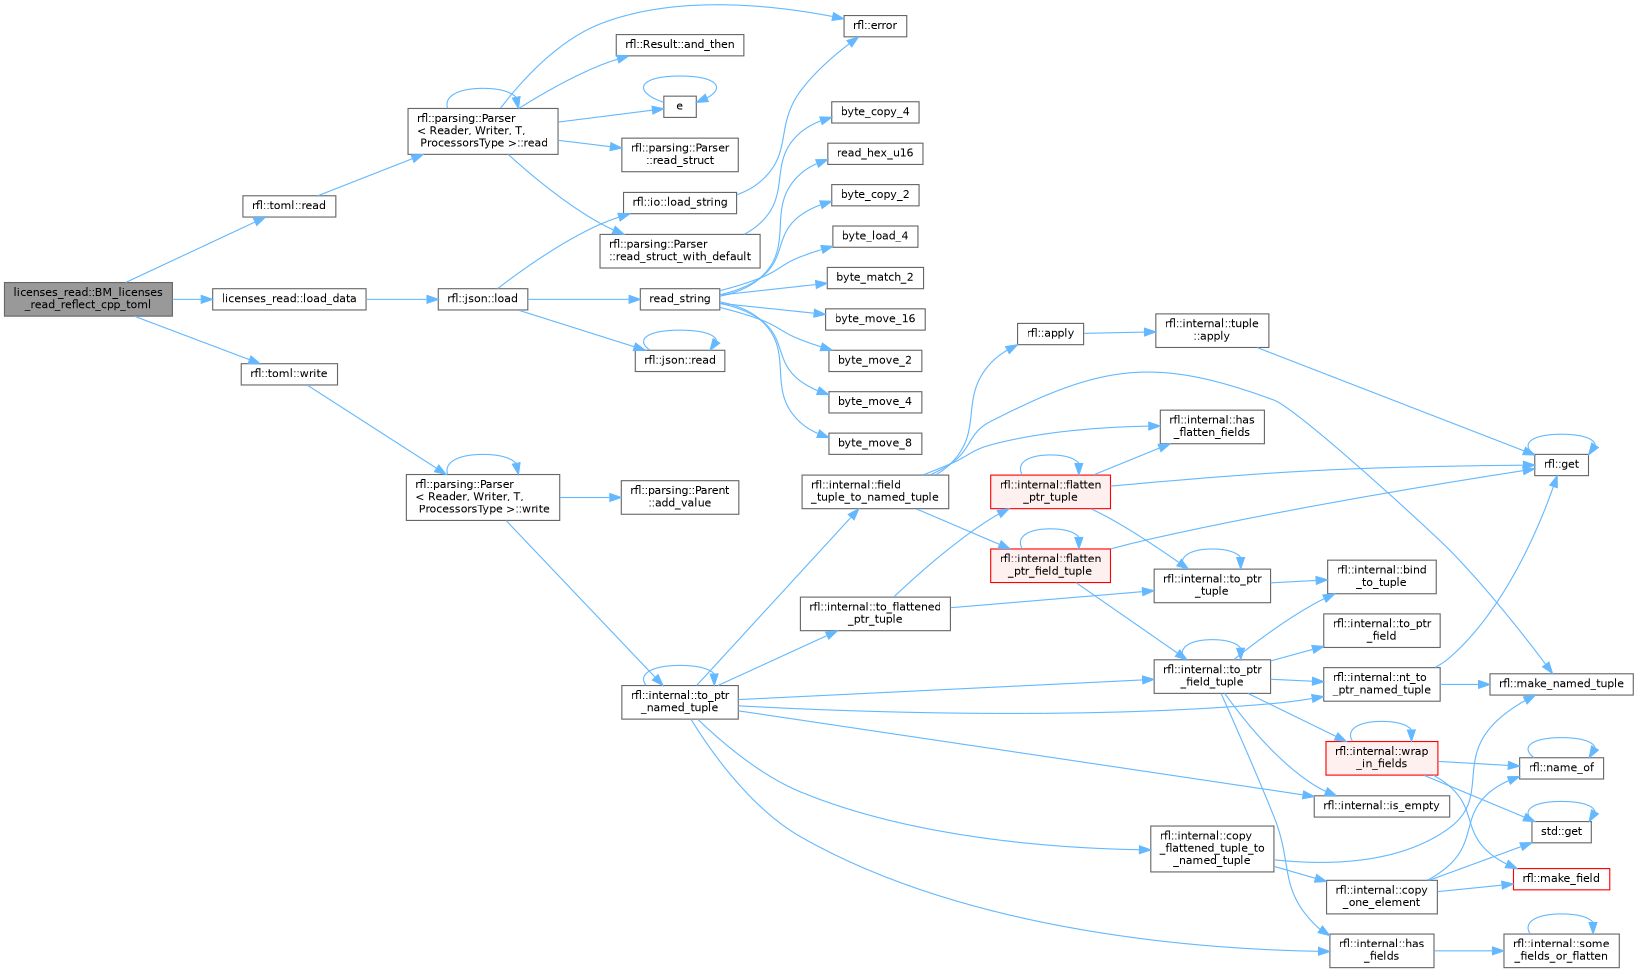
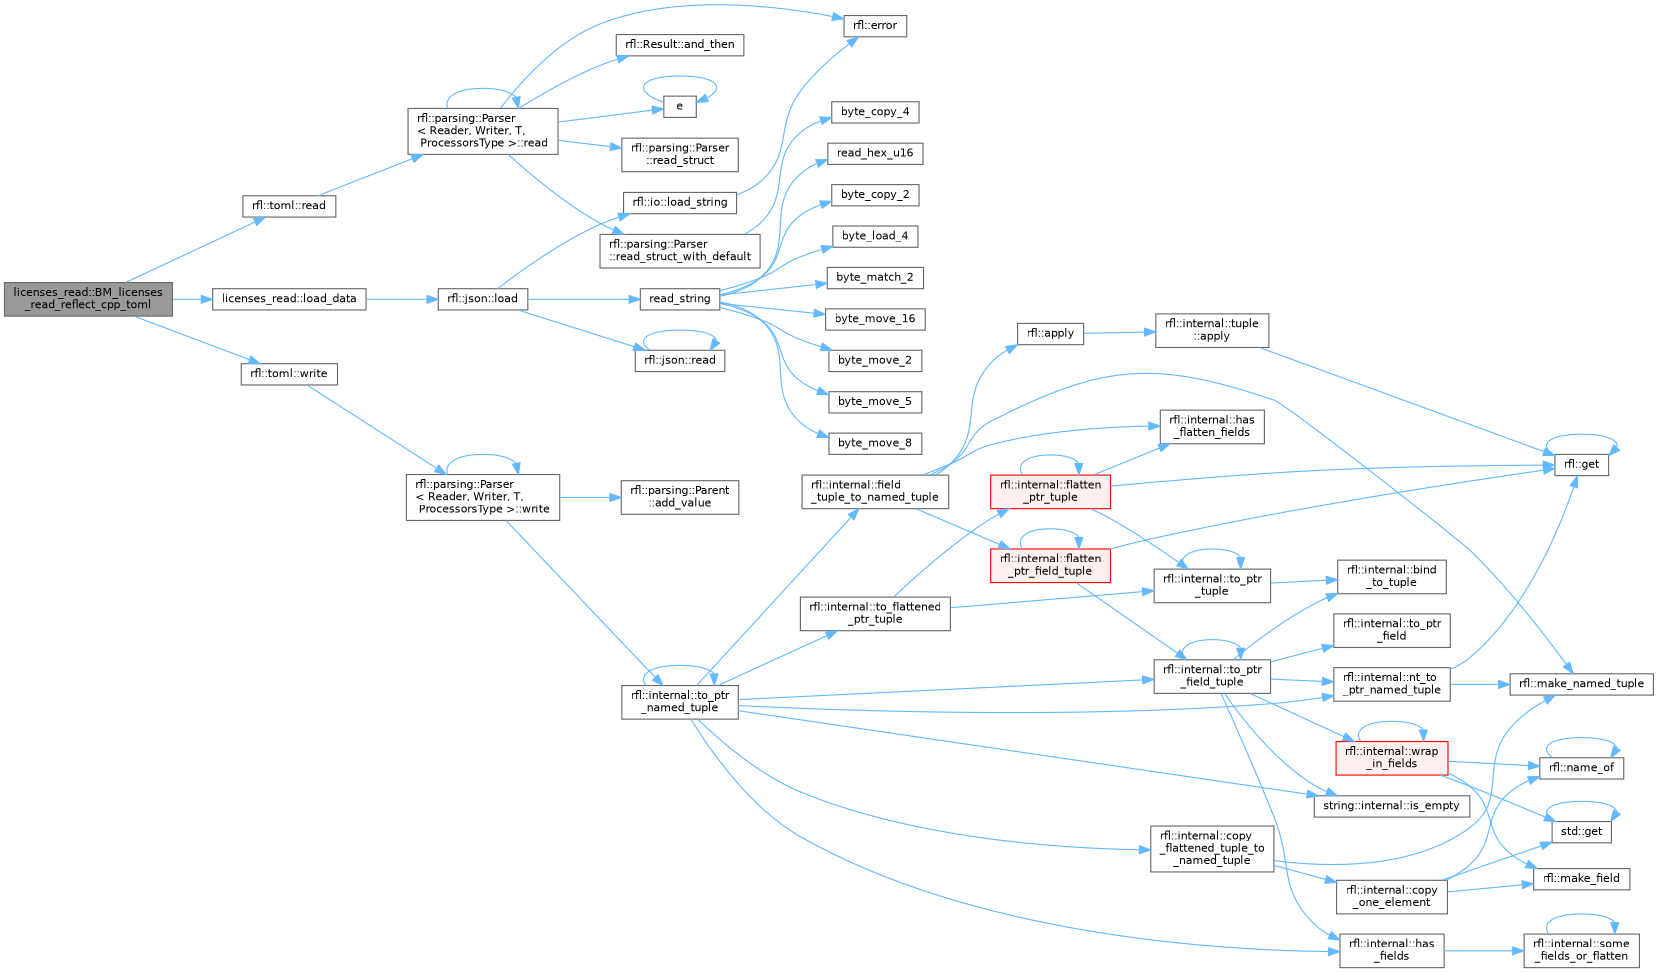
(875, 402) -> (875, 402)
(1382, 806) -> (1392, 806)
(1562, 879) -> (1582, 879)
